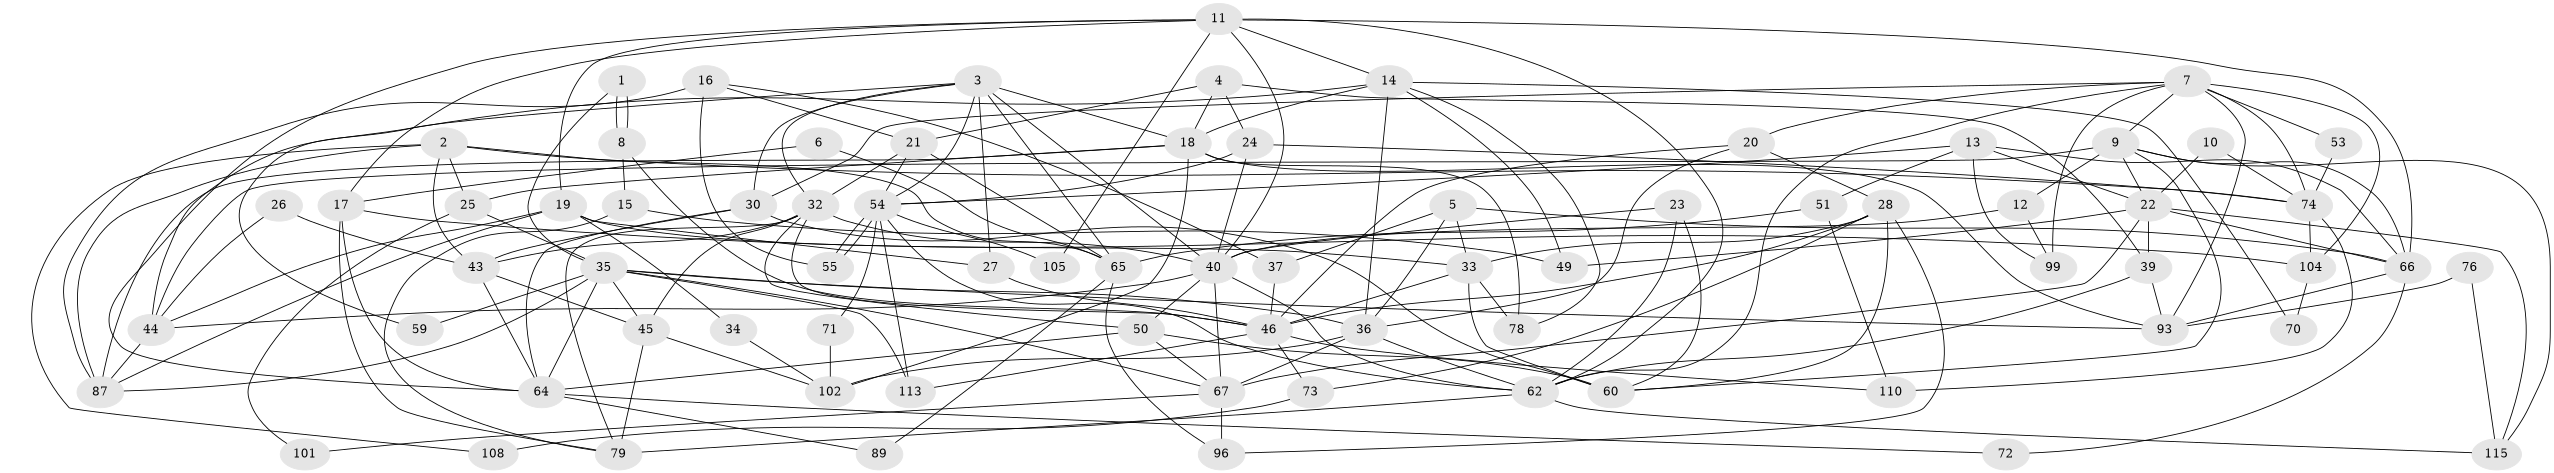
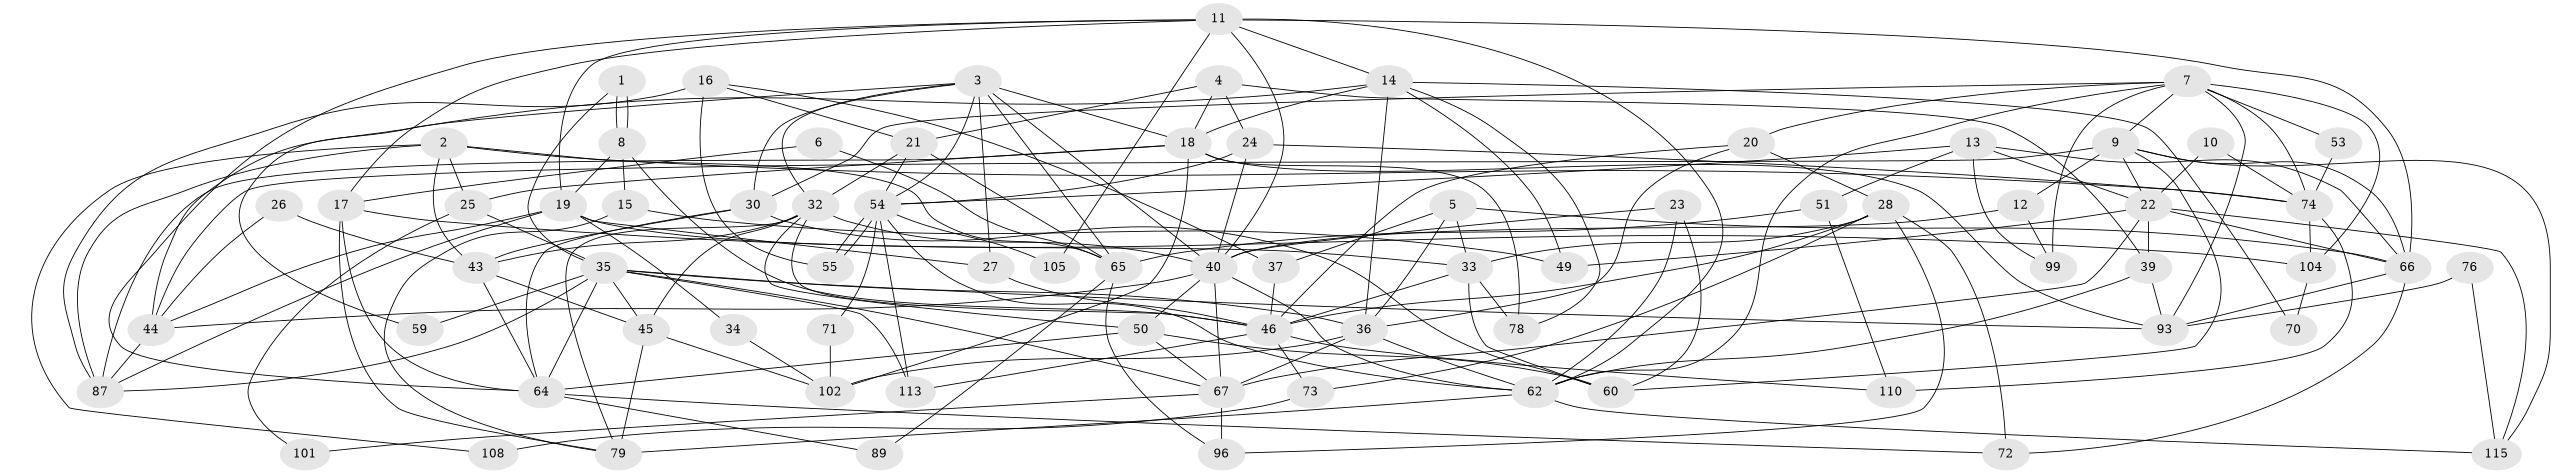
none -> (591, 176)
(1812, 365) -> (1982, 313)
